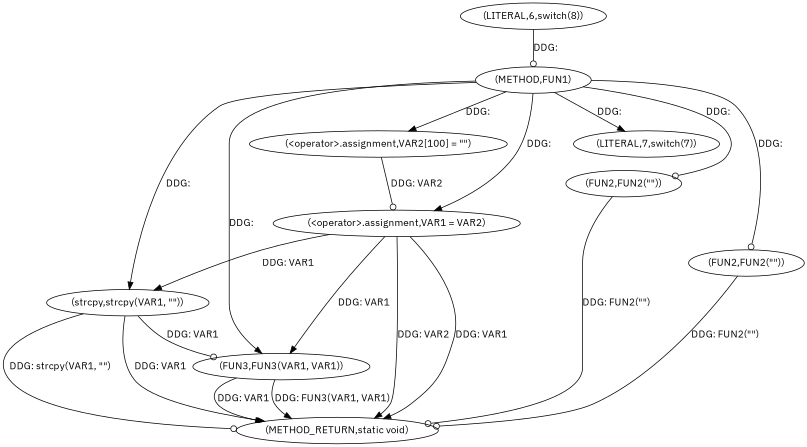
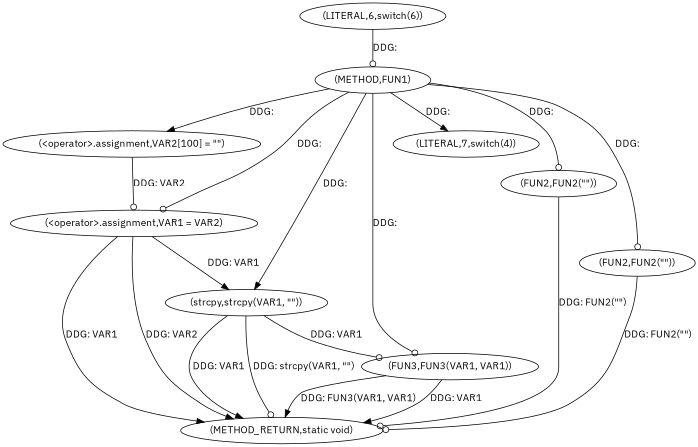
(533, 16) -> (373, 16)
(242, 122) -> (373, 231)
(647, 144) -> (466, 144)
(507, 166) -> (264, 160)
(337, 290) -> none
